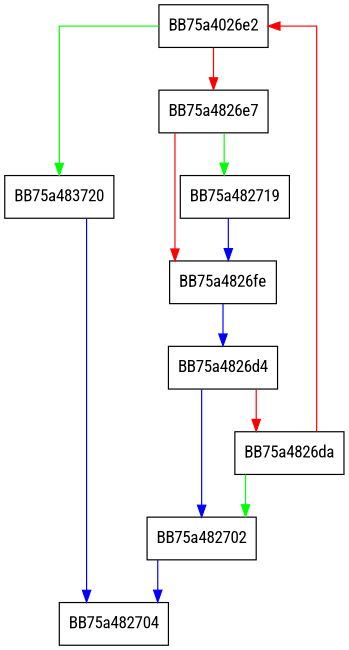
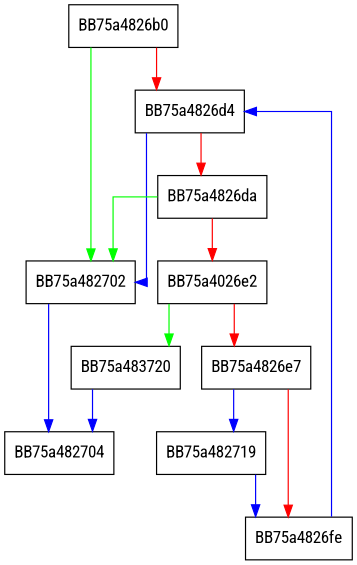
none -> (123, 26)
(224, 148) -> (234, 404)
